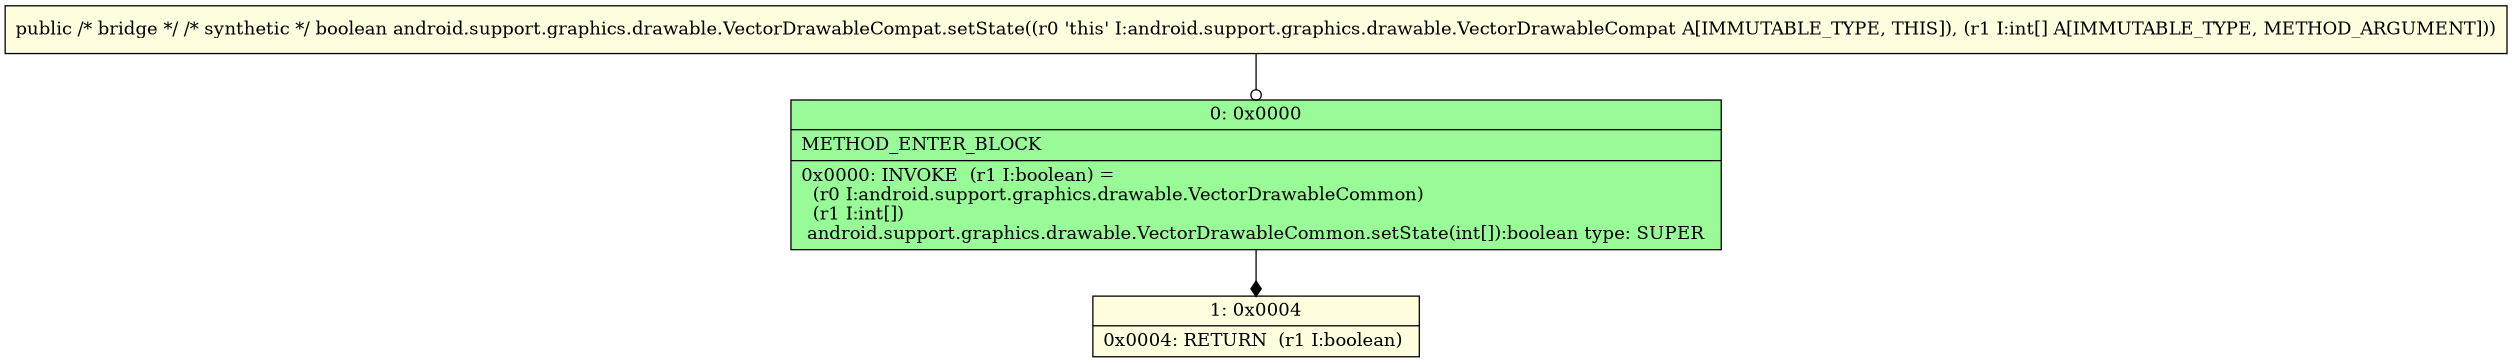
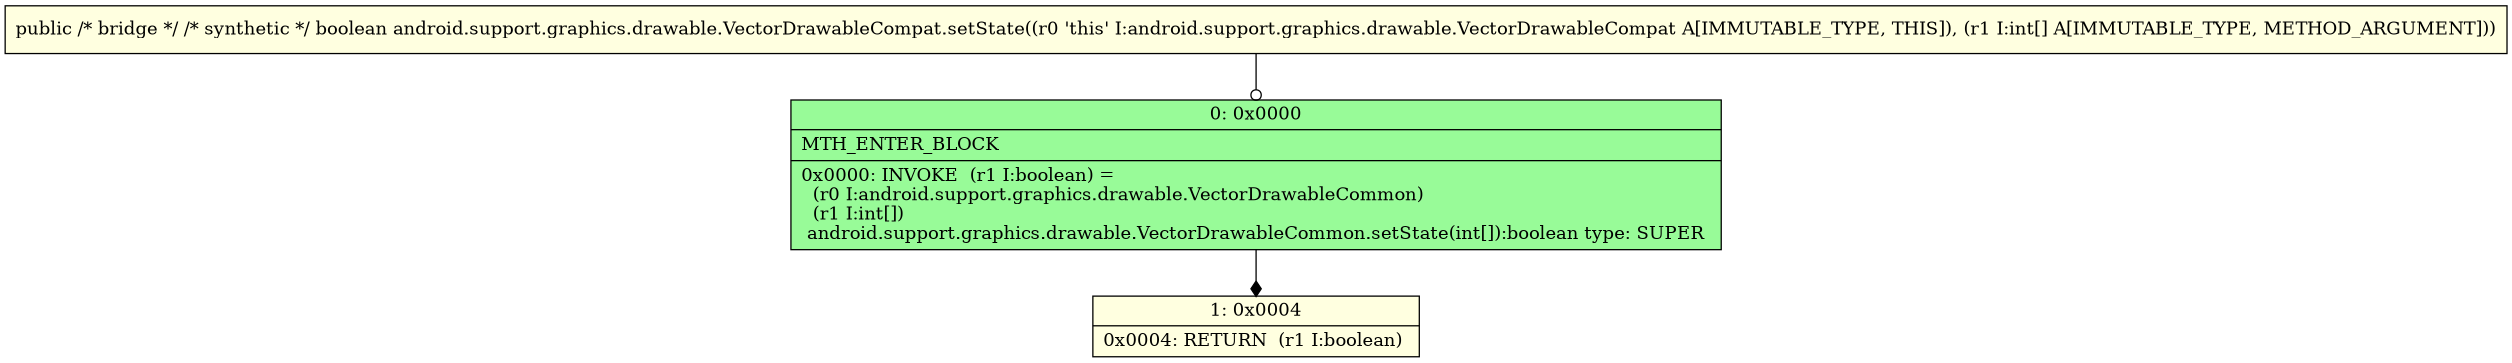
(922, 145) -> (901, 145)
